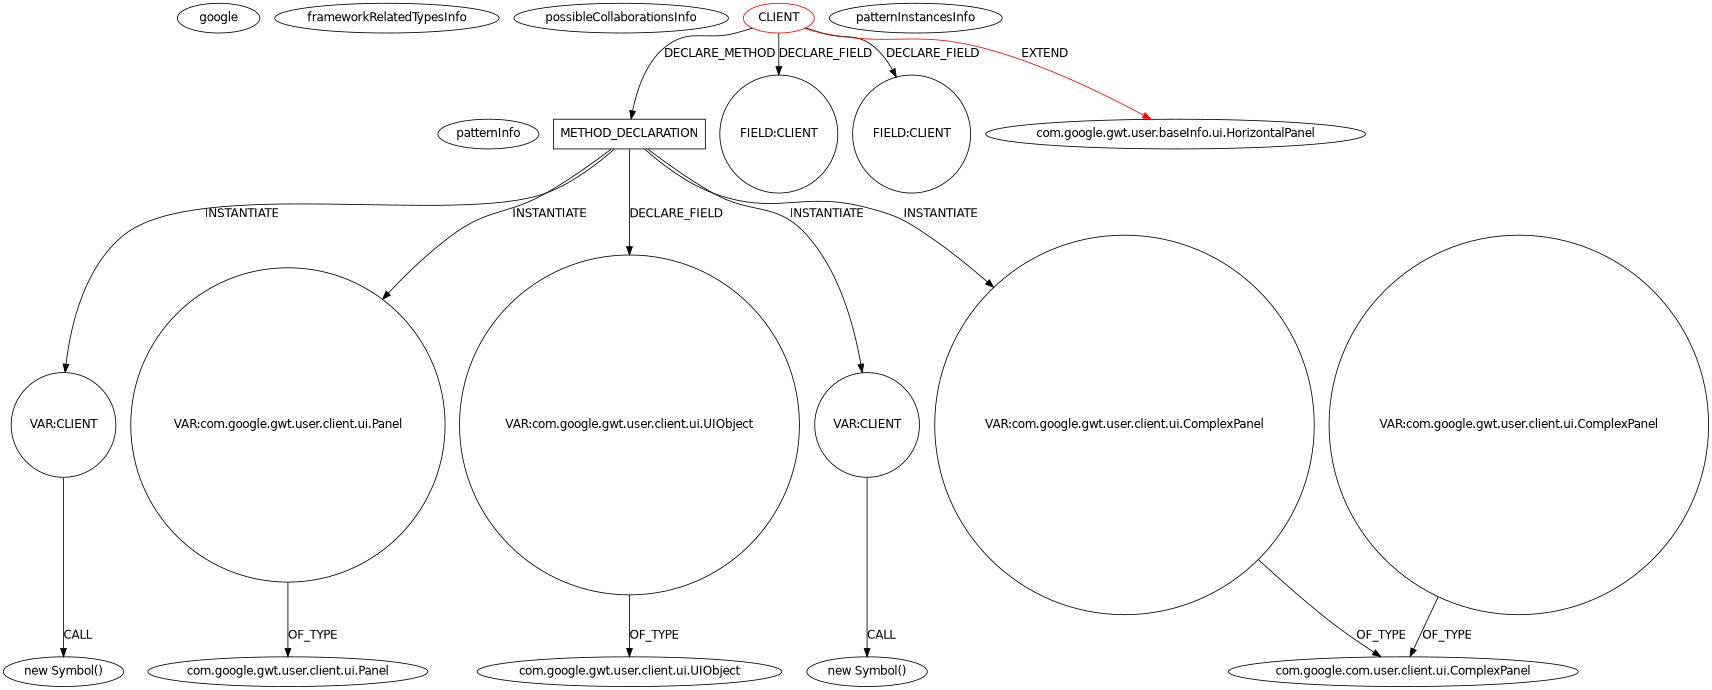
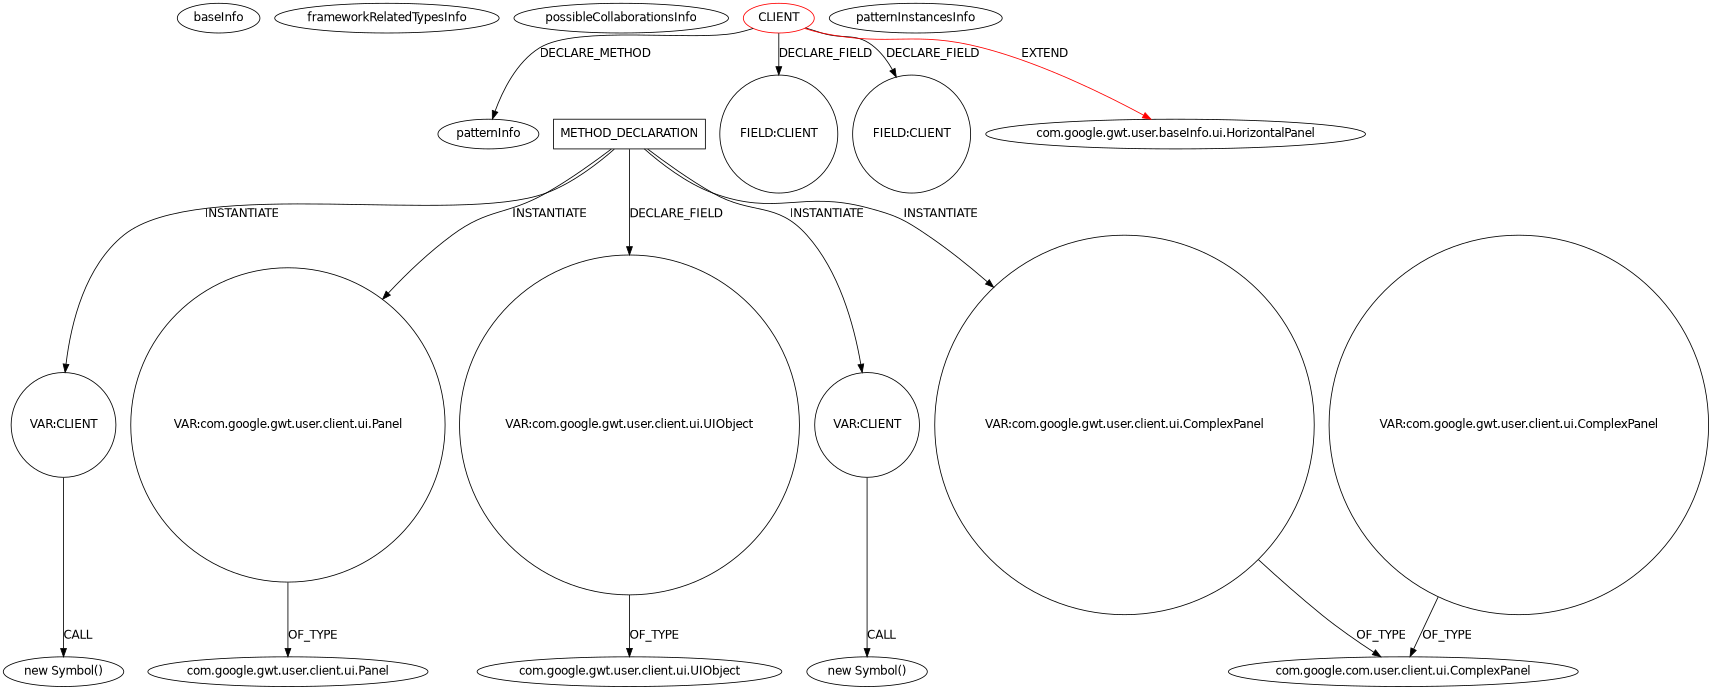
(219, 18) -> (219, 18)
(673, 42) -> (607, 35)
